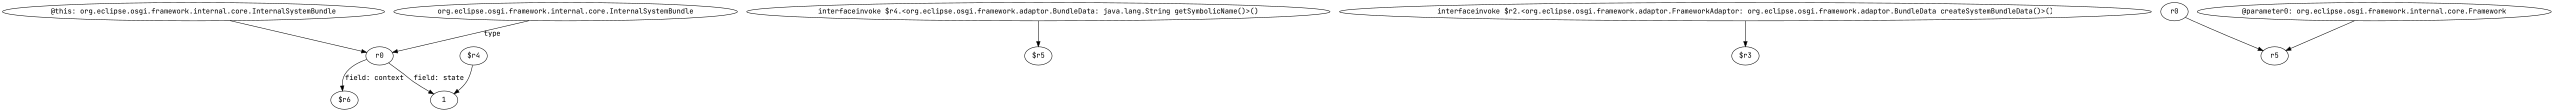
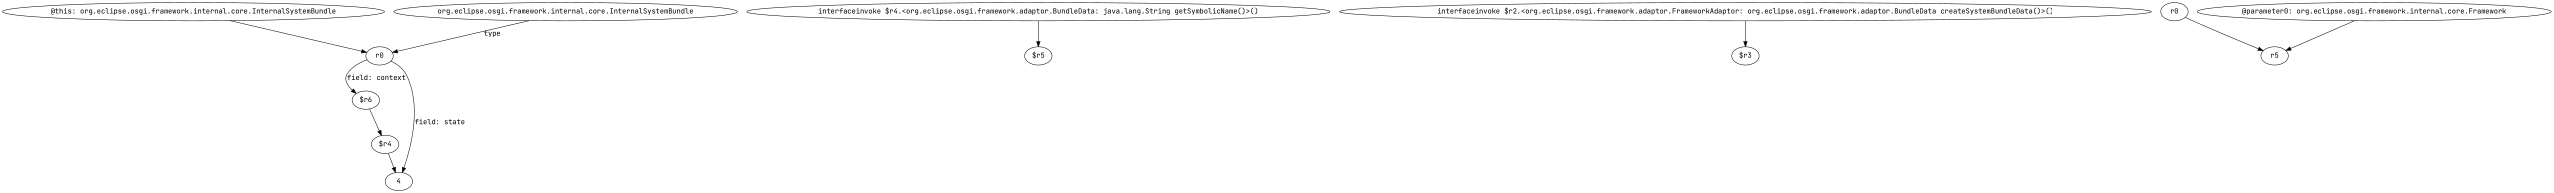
(444, 100) -> (399, 181)
none -> (374, 120)
